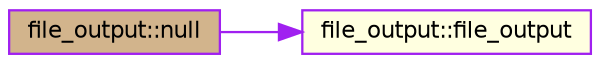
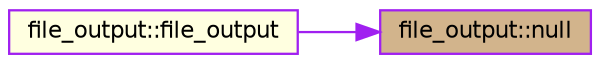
(250, 32) -> (327, 32)
